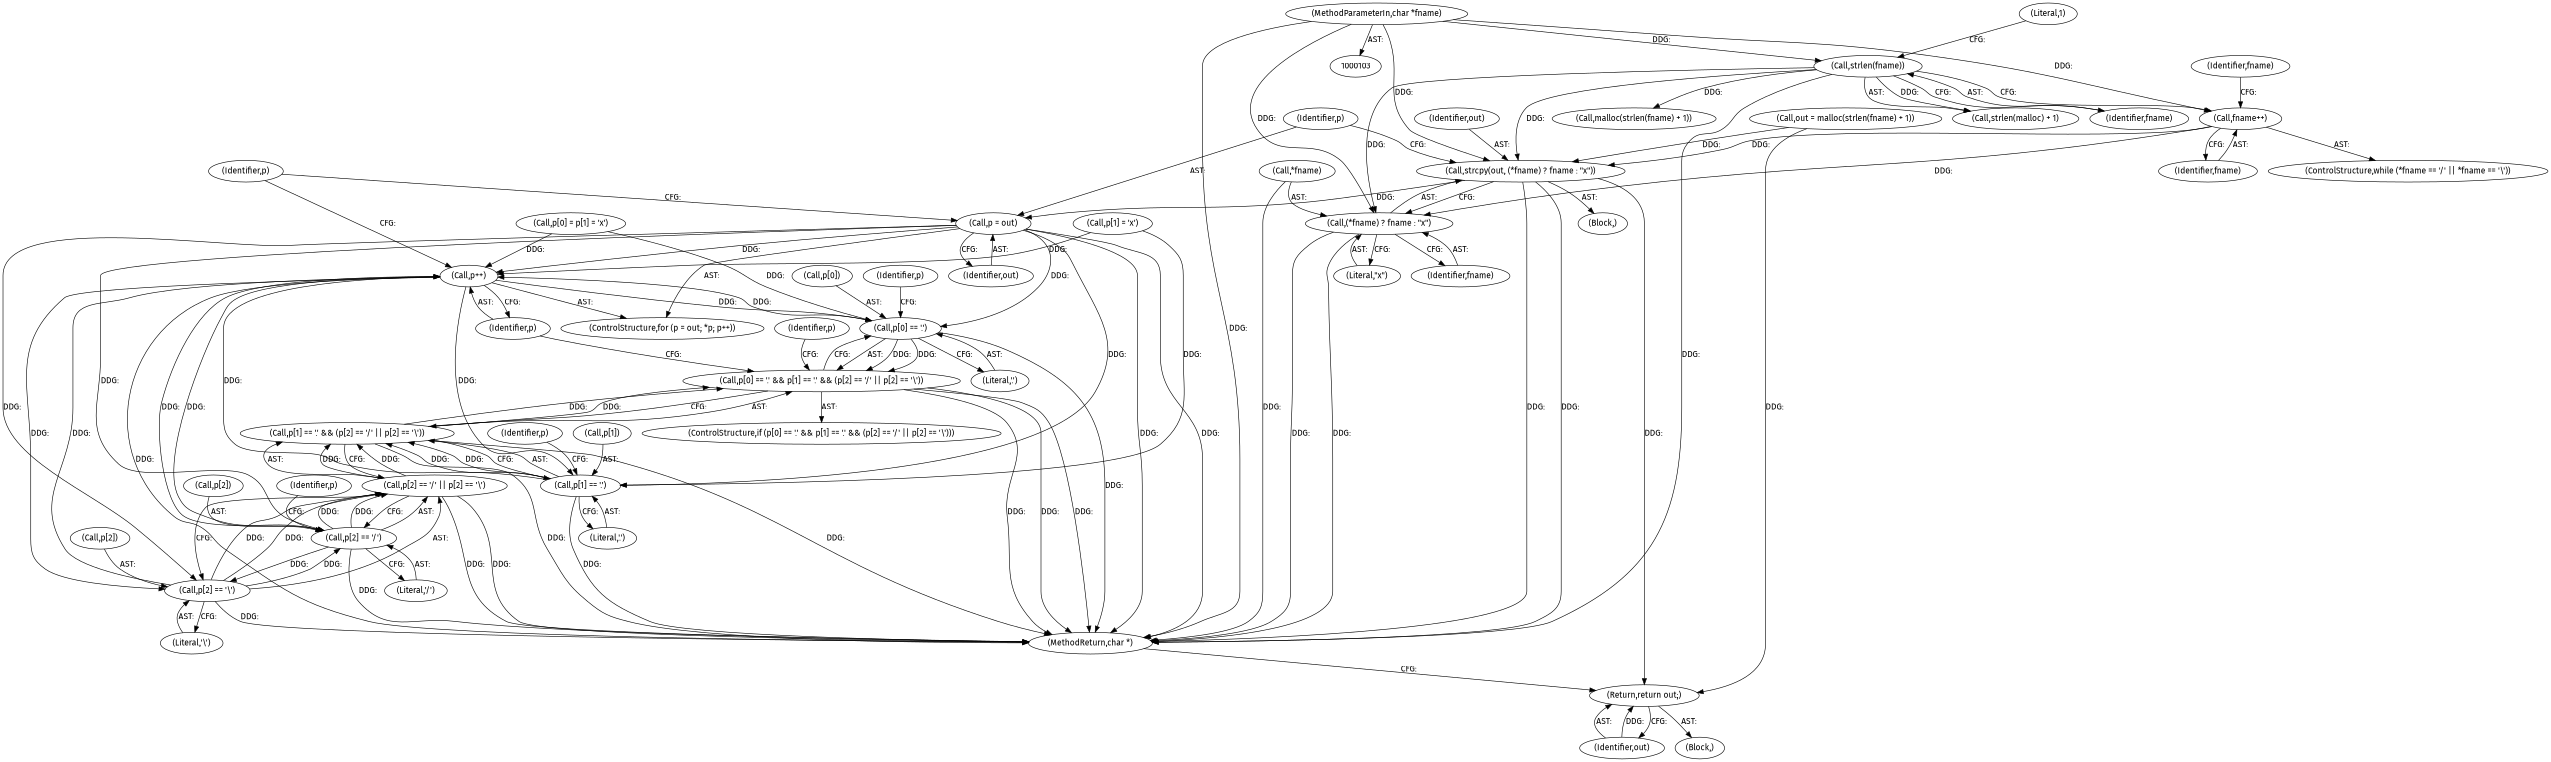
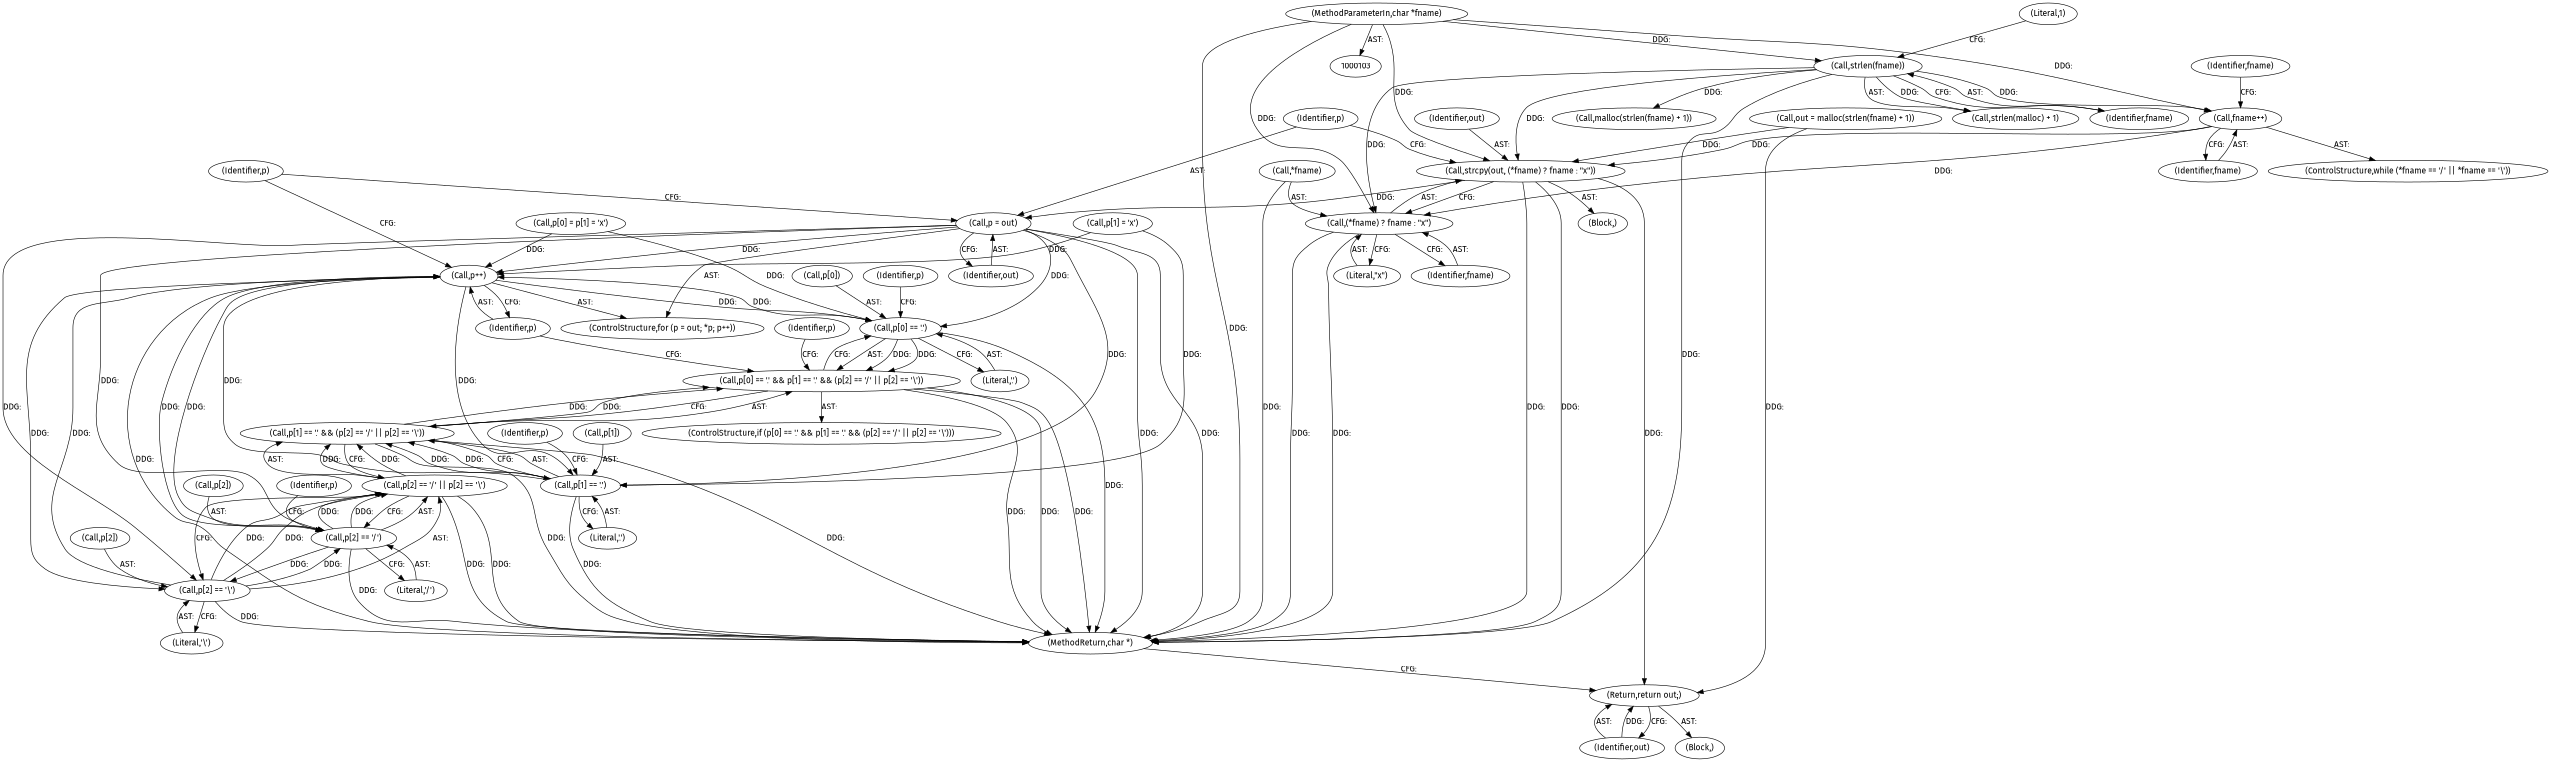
(2010, 93) -> (2010, 93)
